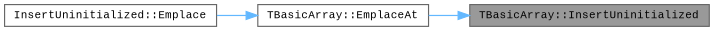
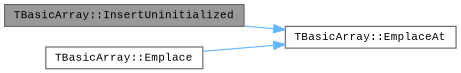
(111, 15) -> (124, 58)
(443, 15) -> (259, 27)
